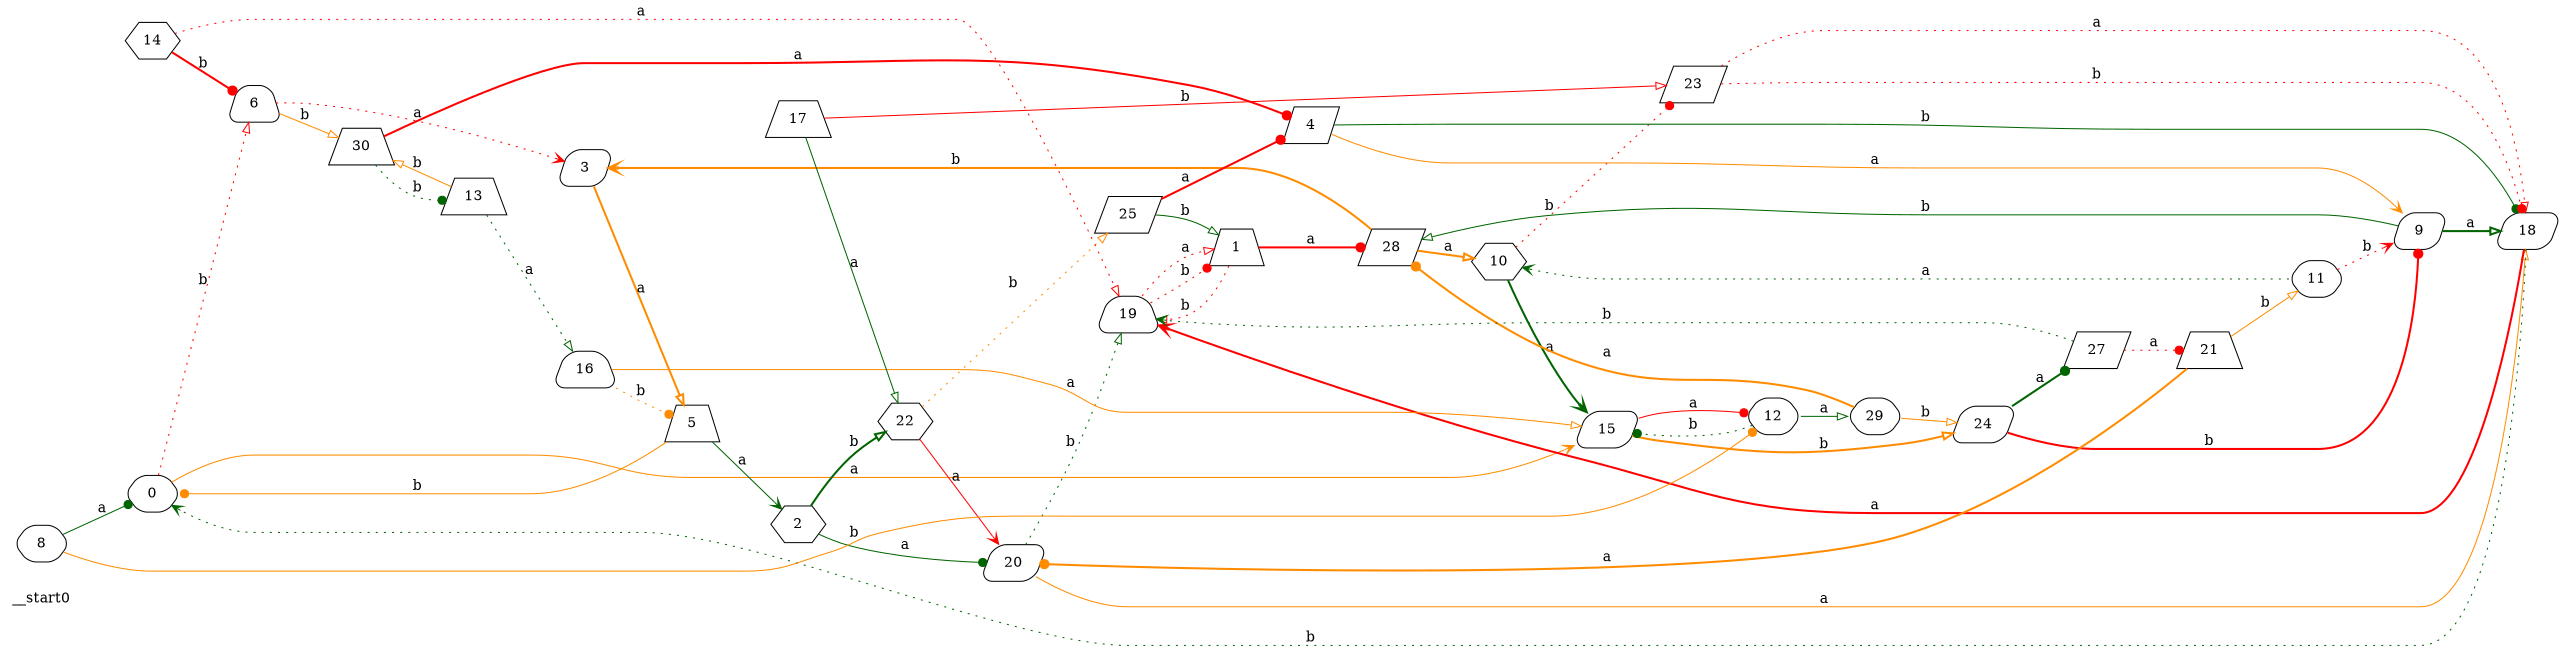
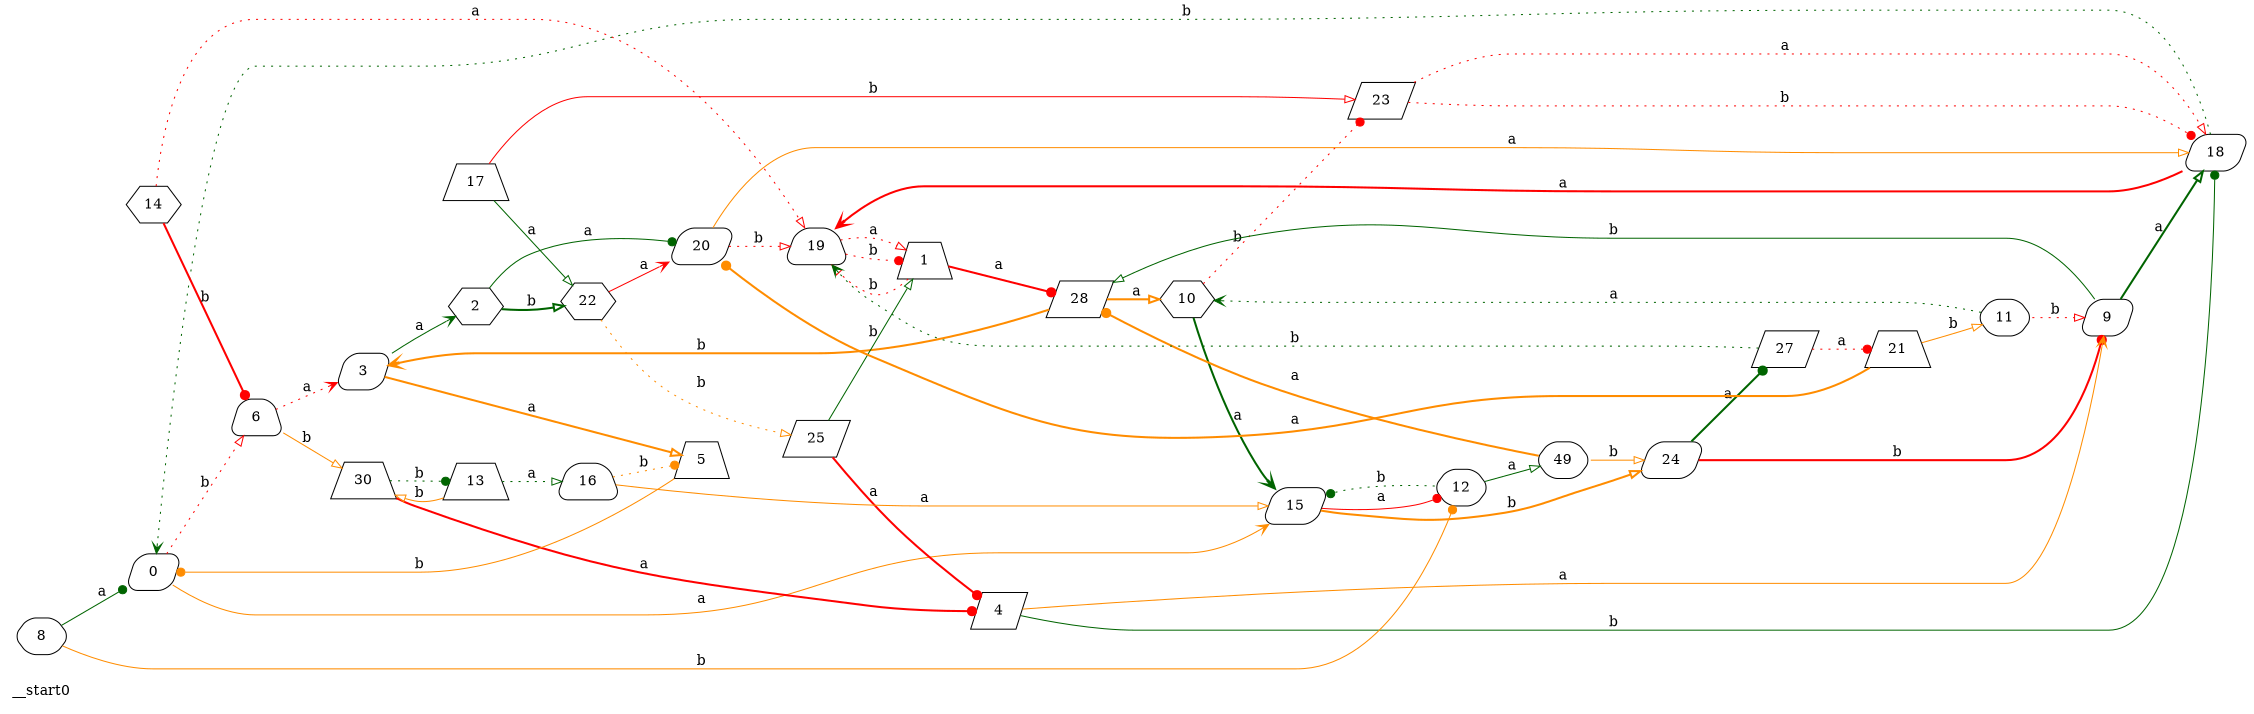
(2361, 259) -> (2053, 318)
(1875, 416) -> (1563, 460)
(1078, 447) -> (754, 246)
(742, 470) -> (419, 337)
(153, 494) -> (154, 572)
